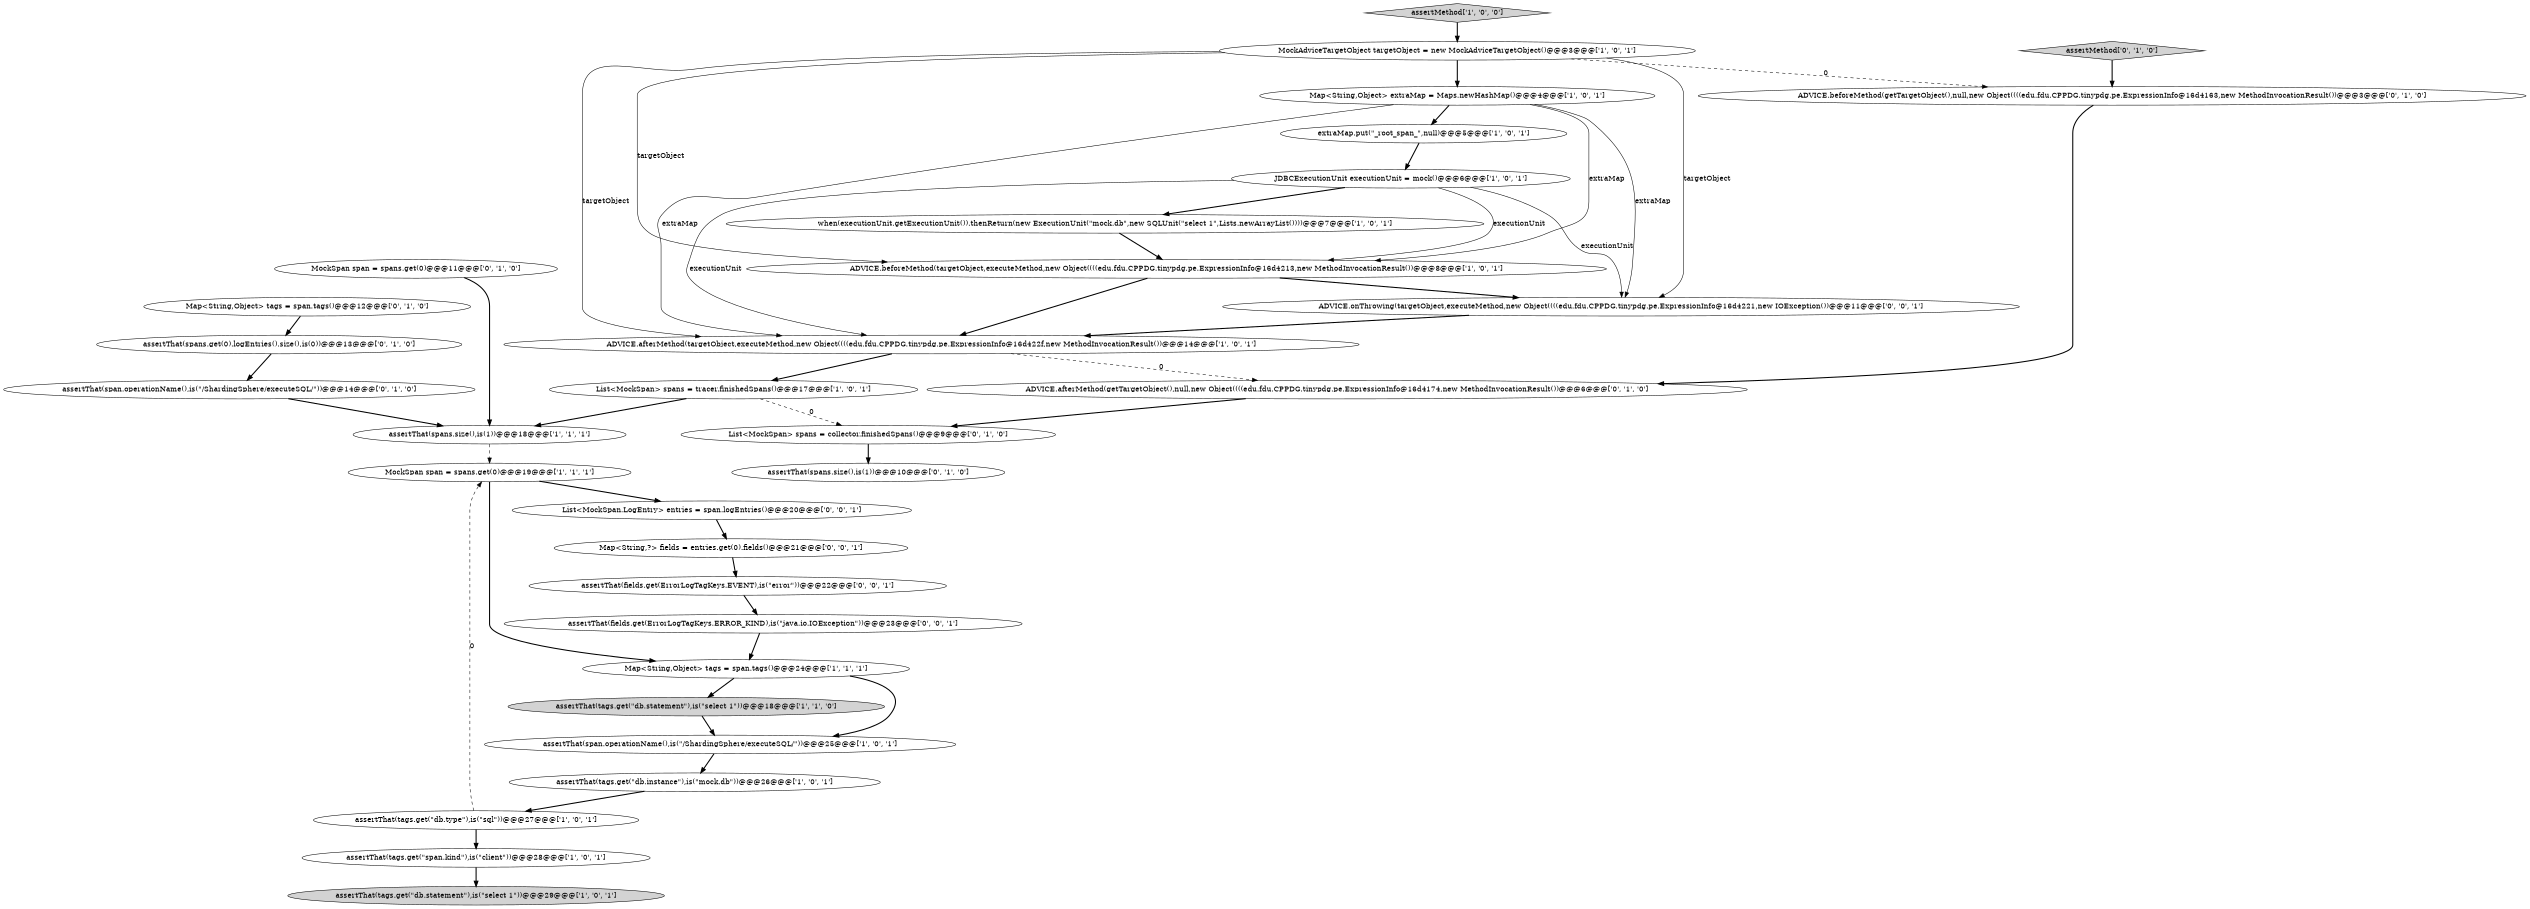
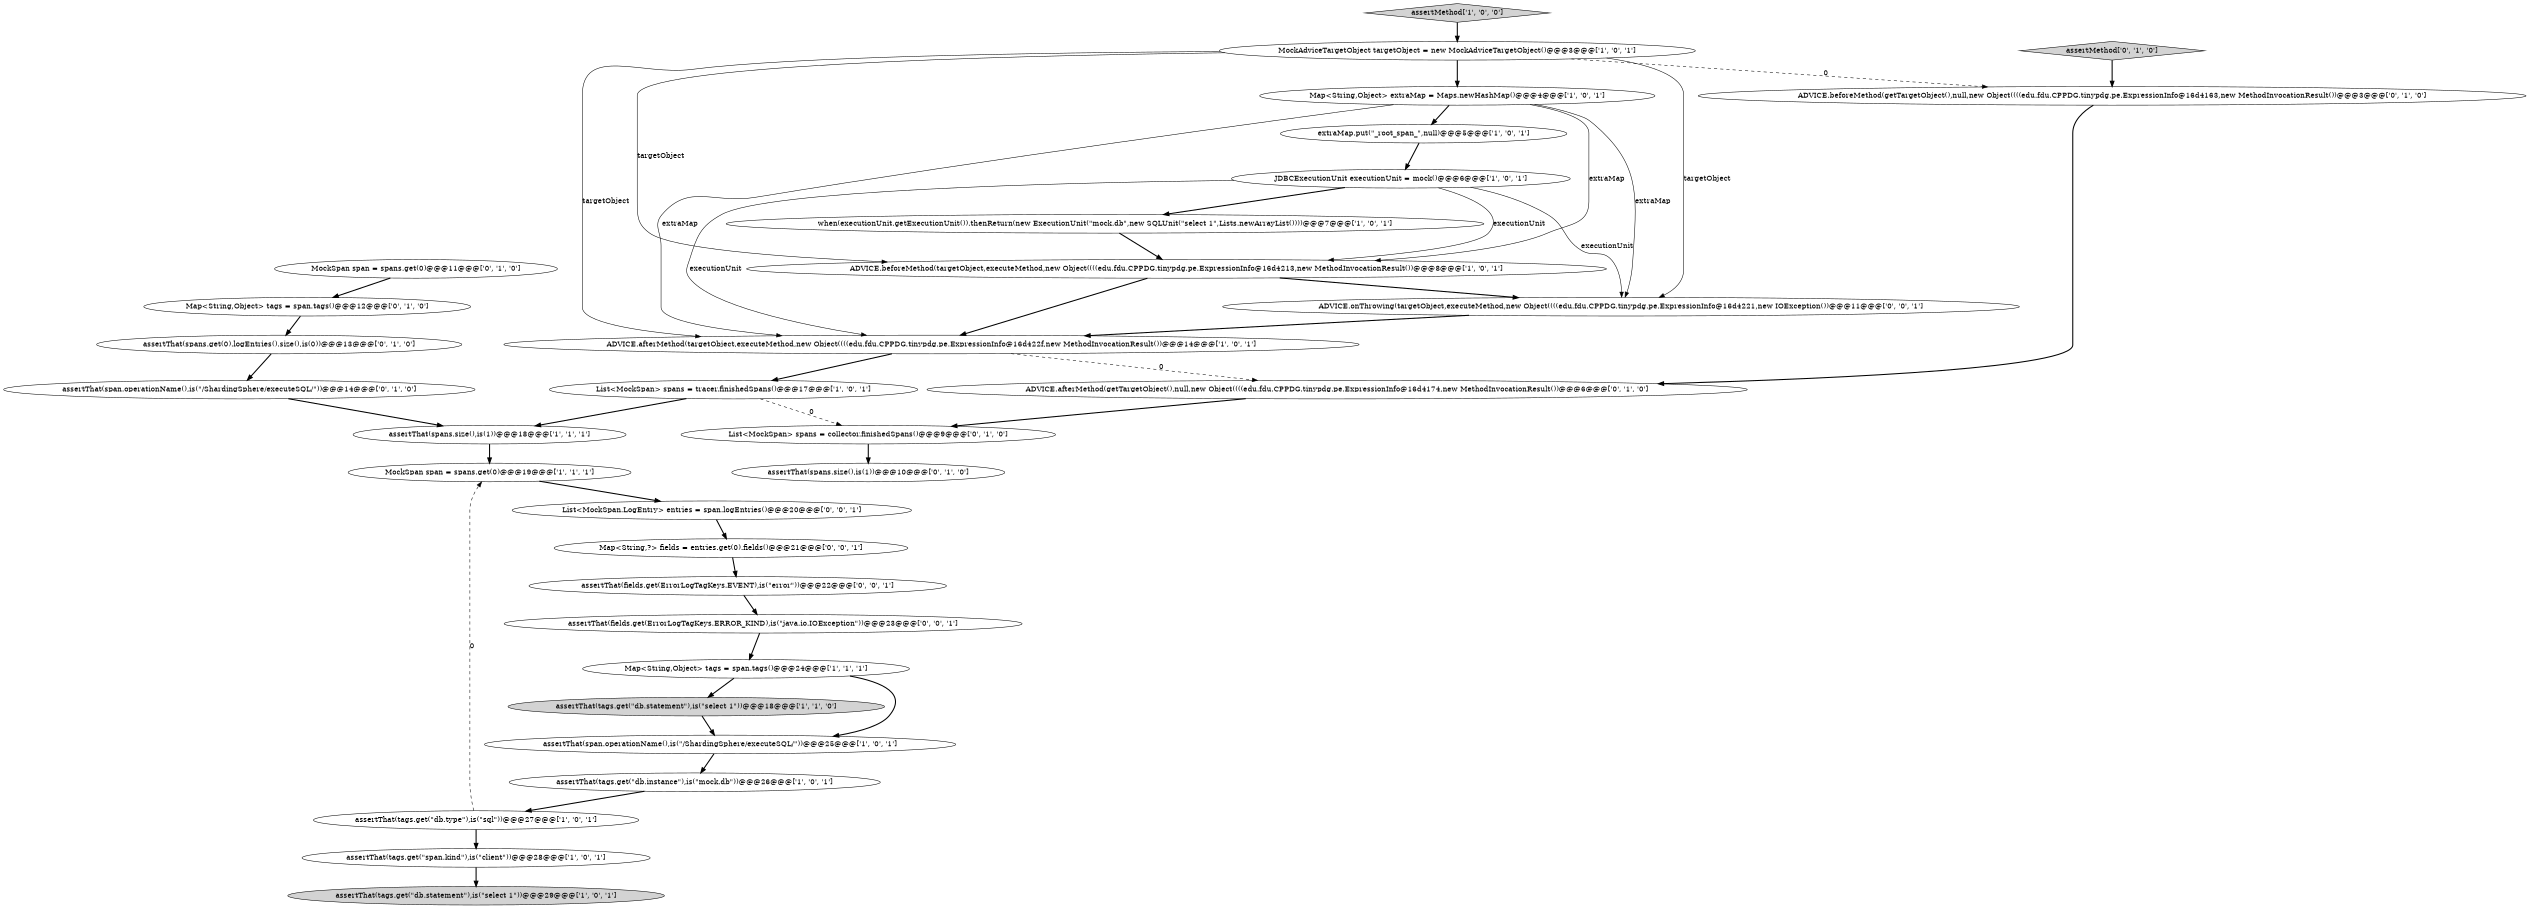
(490, 343) -> (364, 287)
(490, 451) -> (490, 451)
(498, 633) -> none
